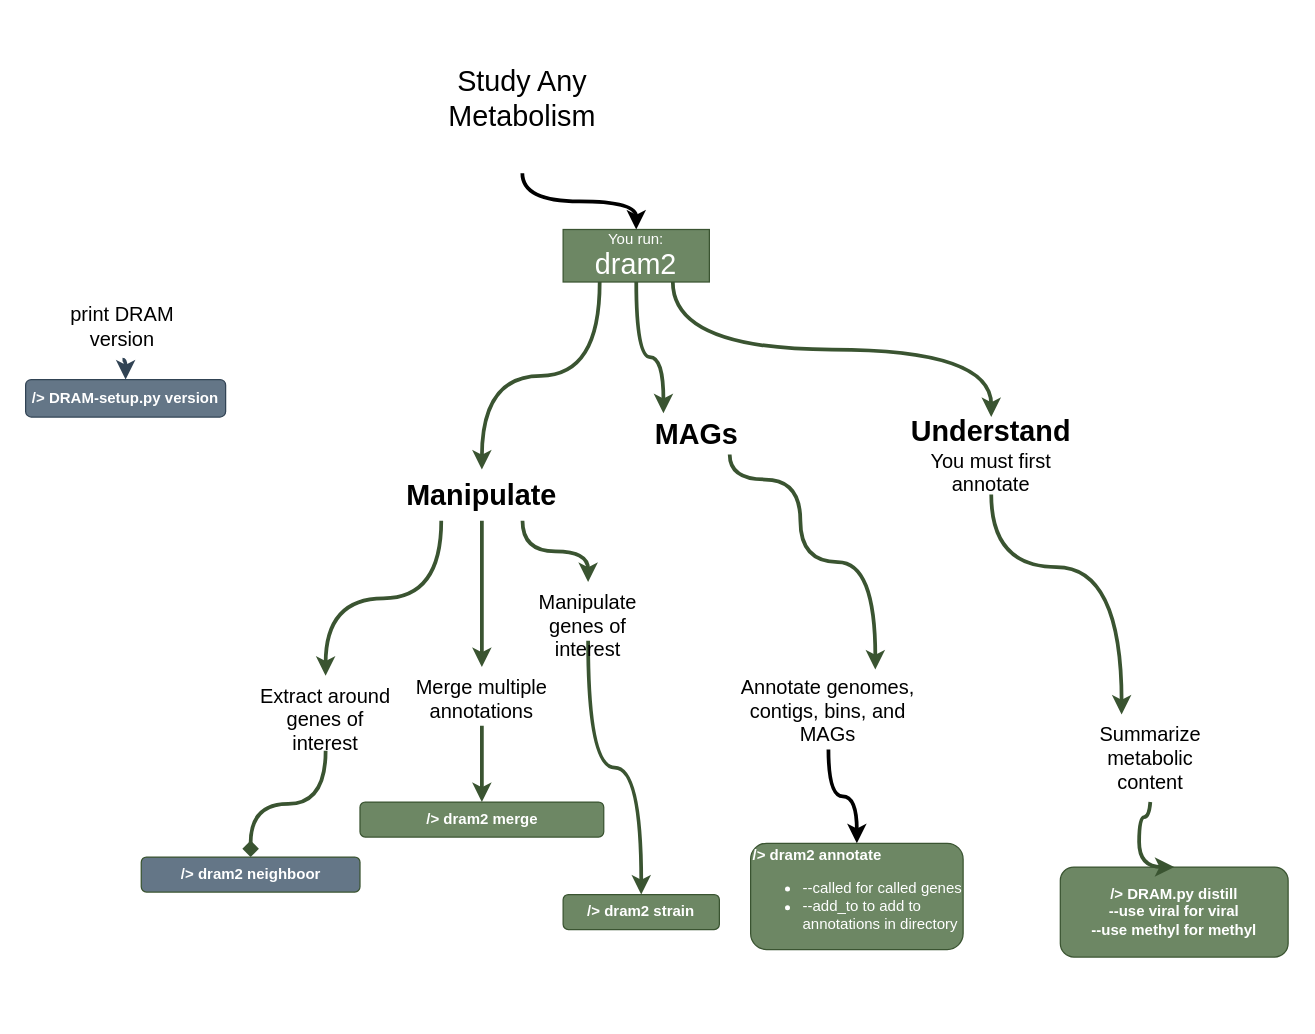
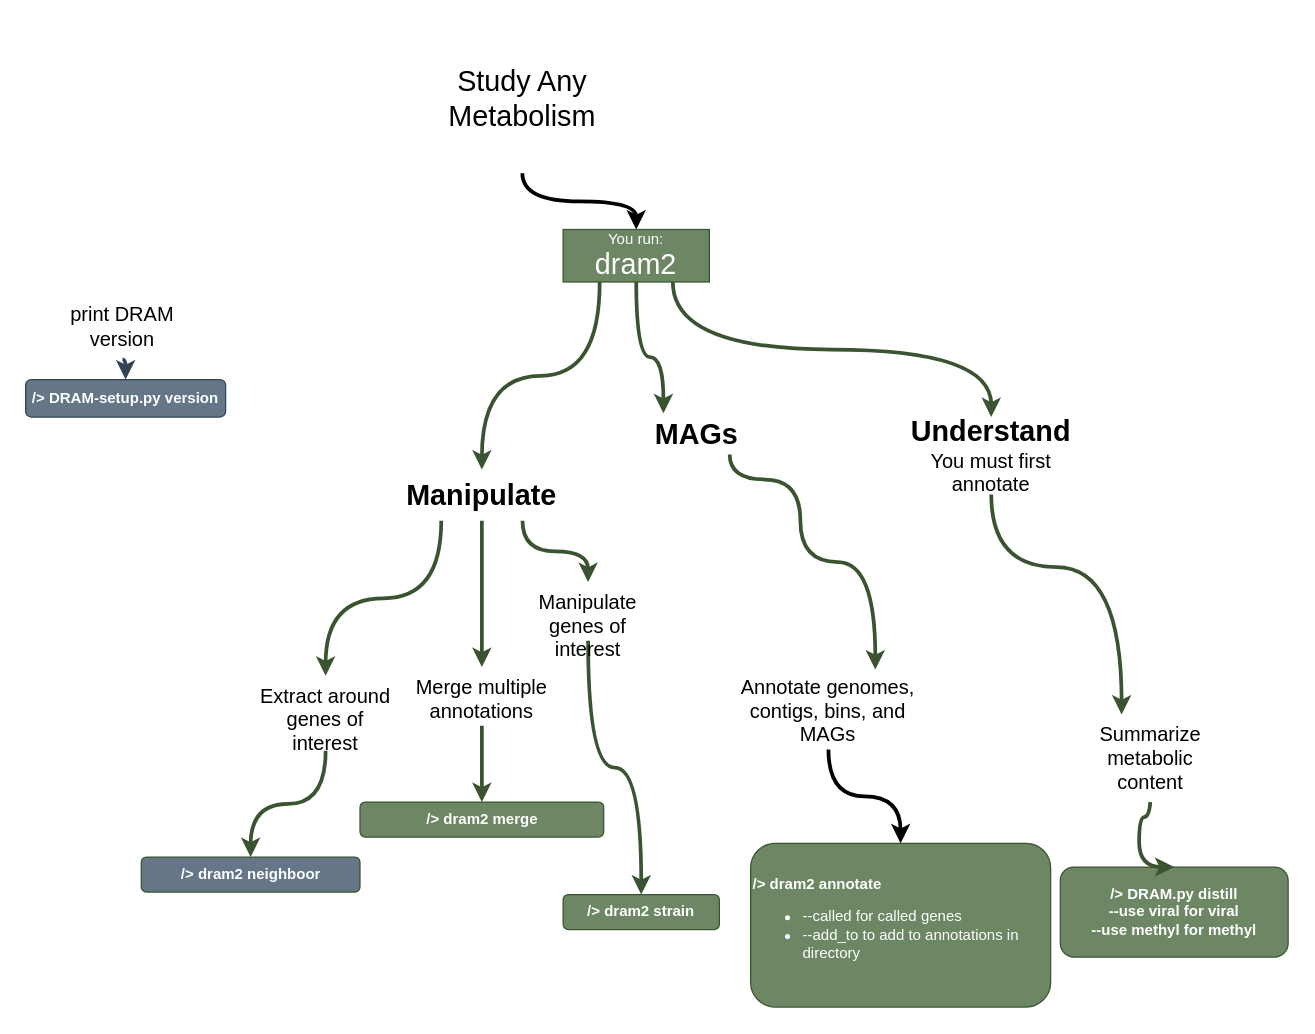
(251, 841) -> (251, 841)
(857, 896) -> (901, 925)
